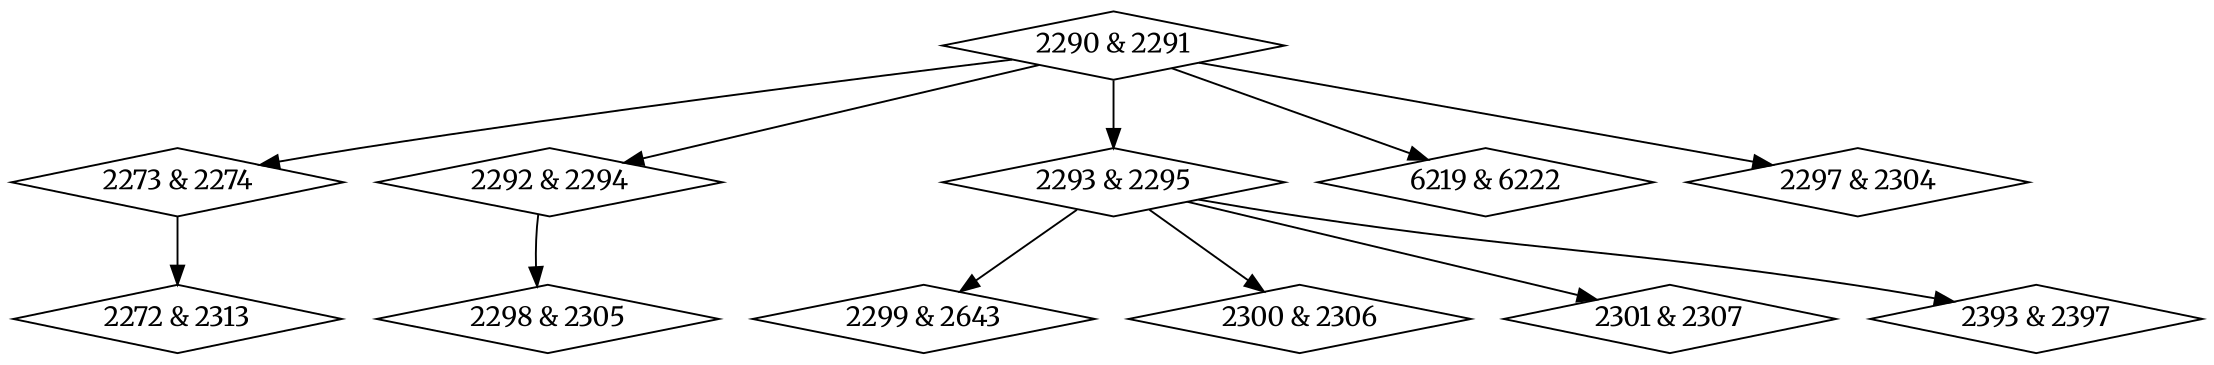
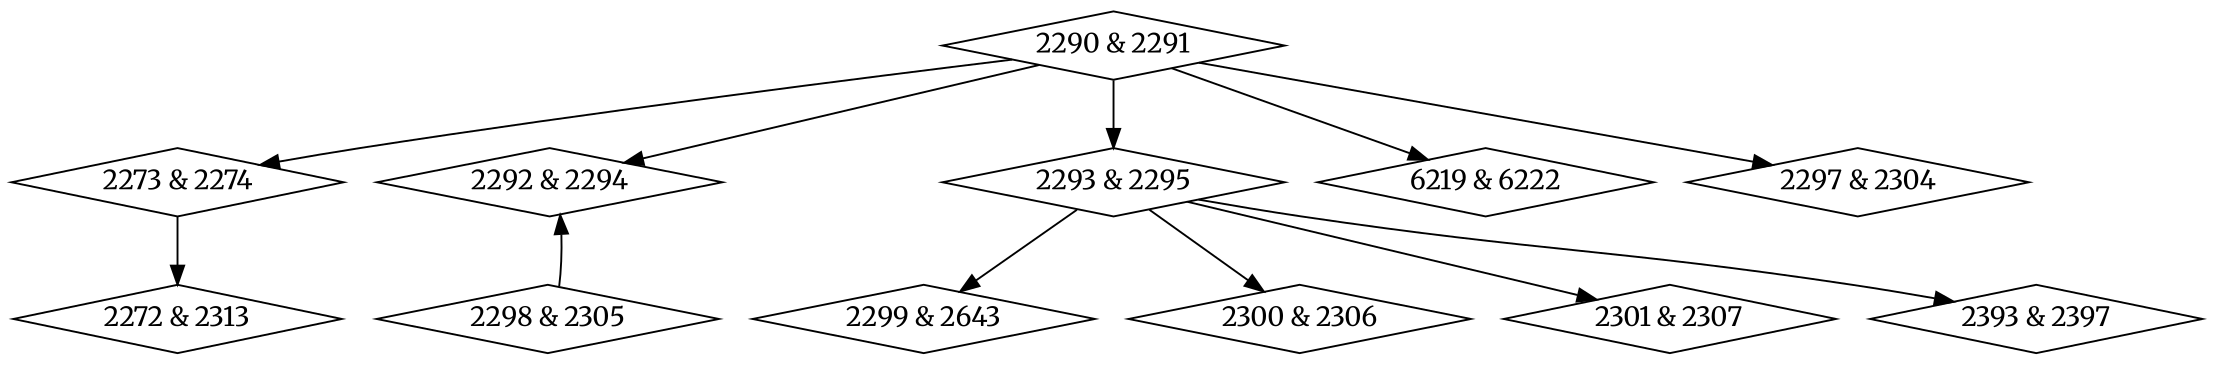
(536, 241) -> (561, 260)
